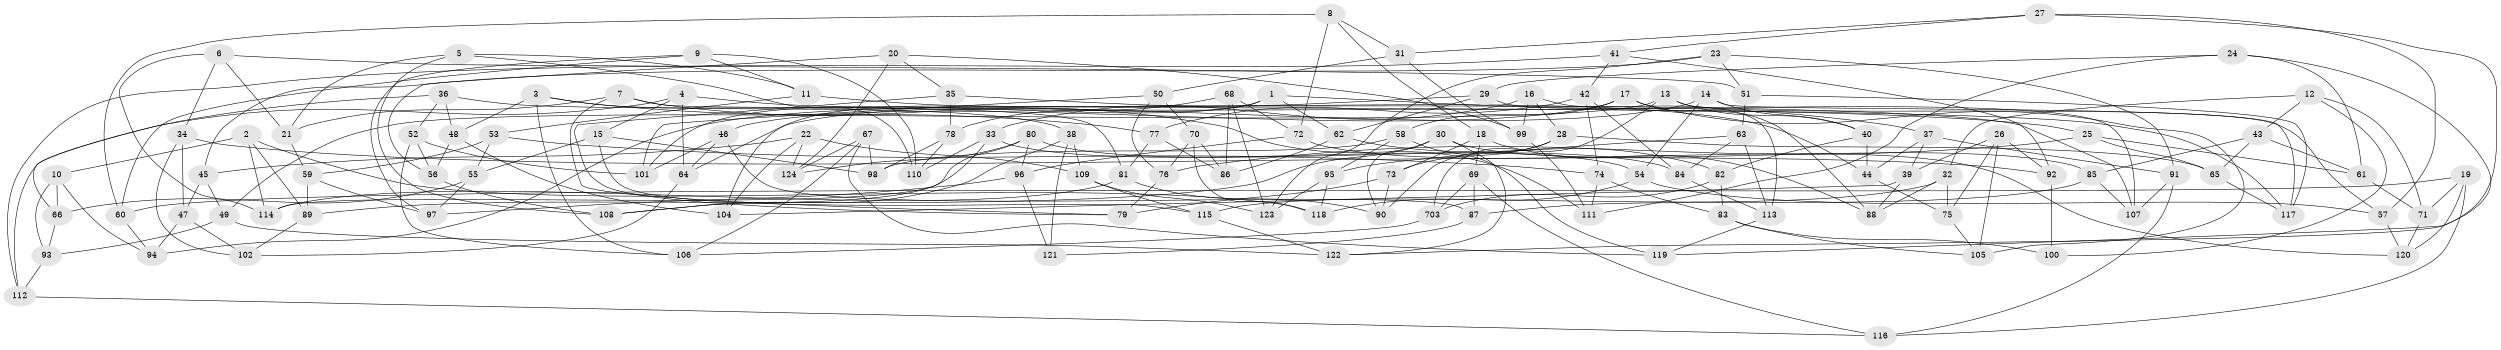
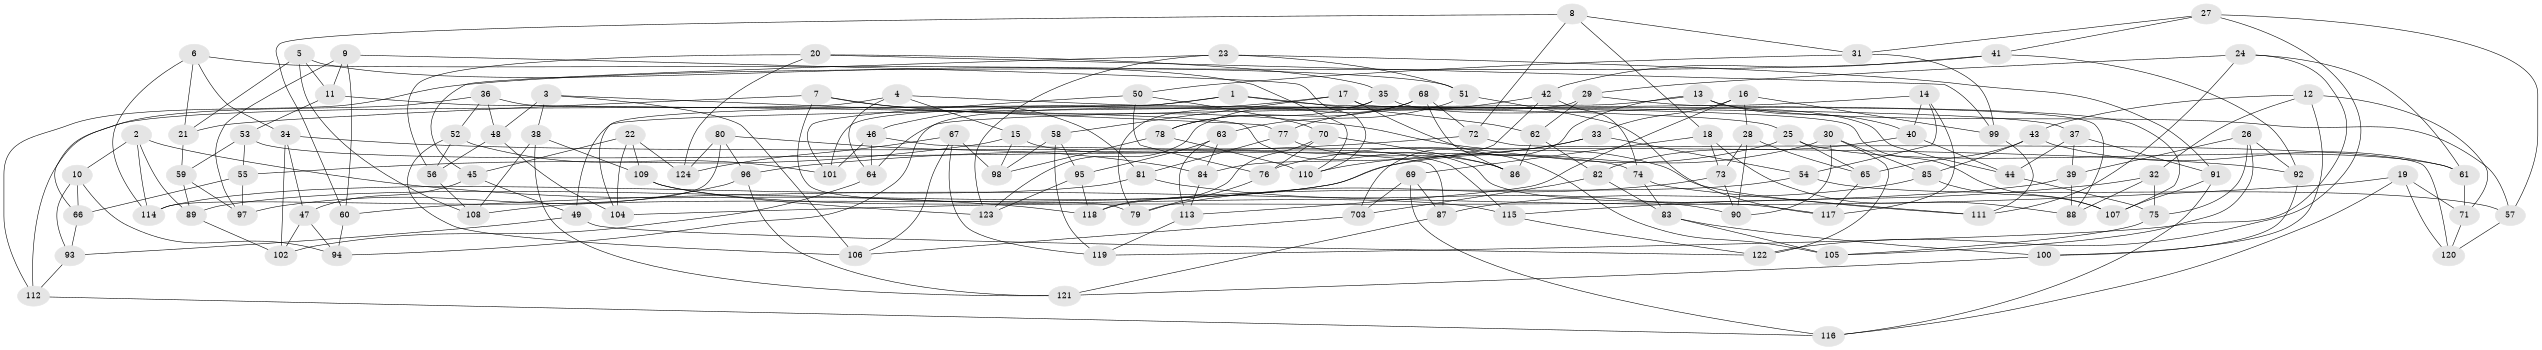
none -> (1554, 278)
